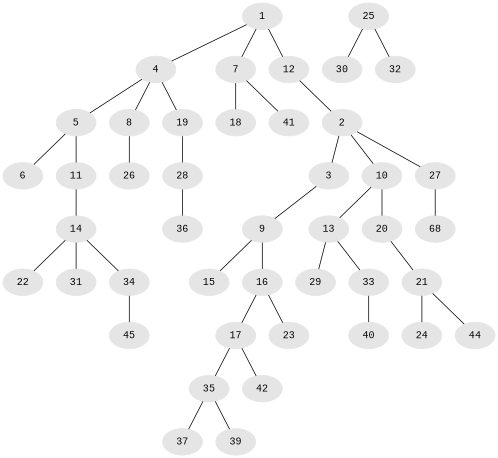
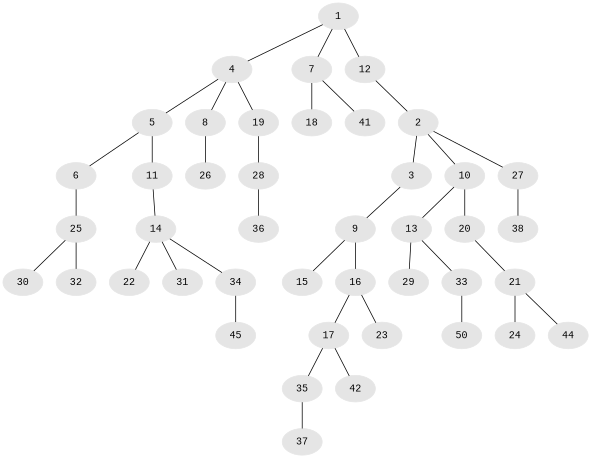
none -> (76, 203)
(435, 229) -> (518, 229)
(369, 335) -> (462, 335)
(236, 442) -> none
